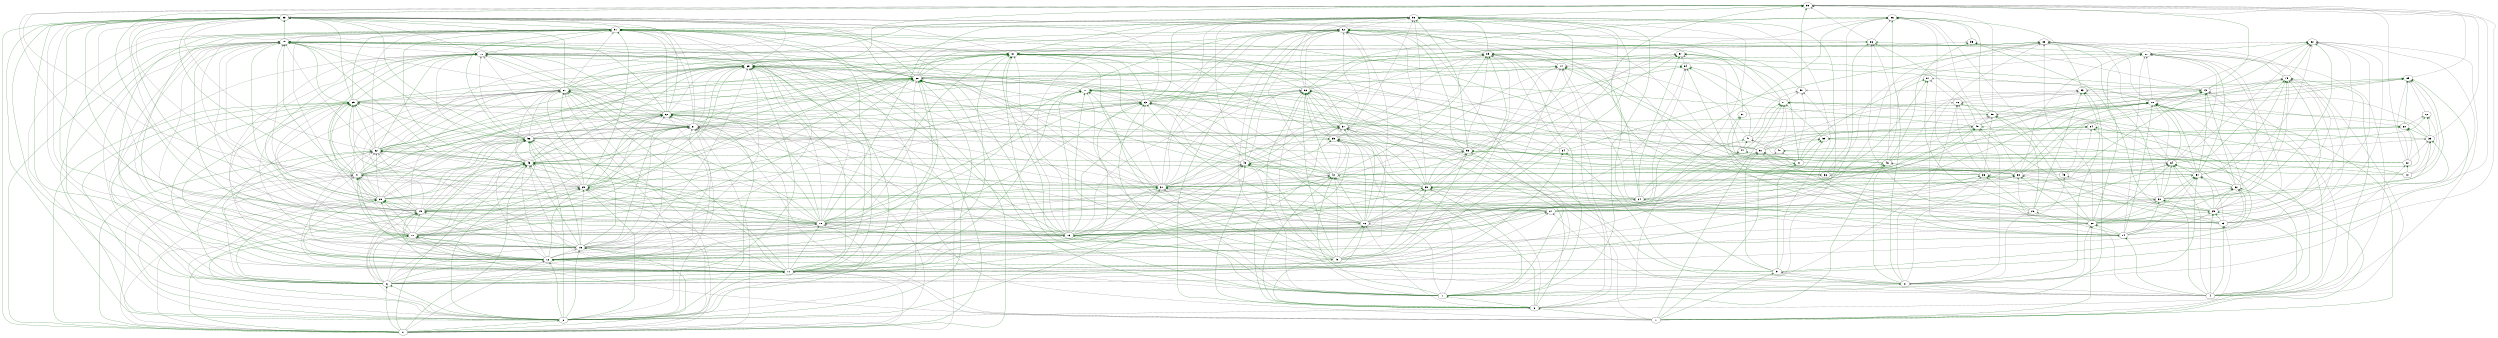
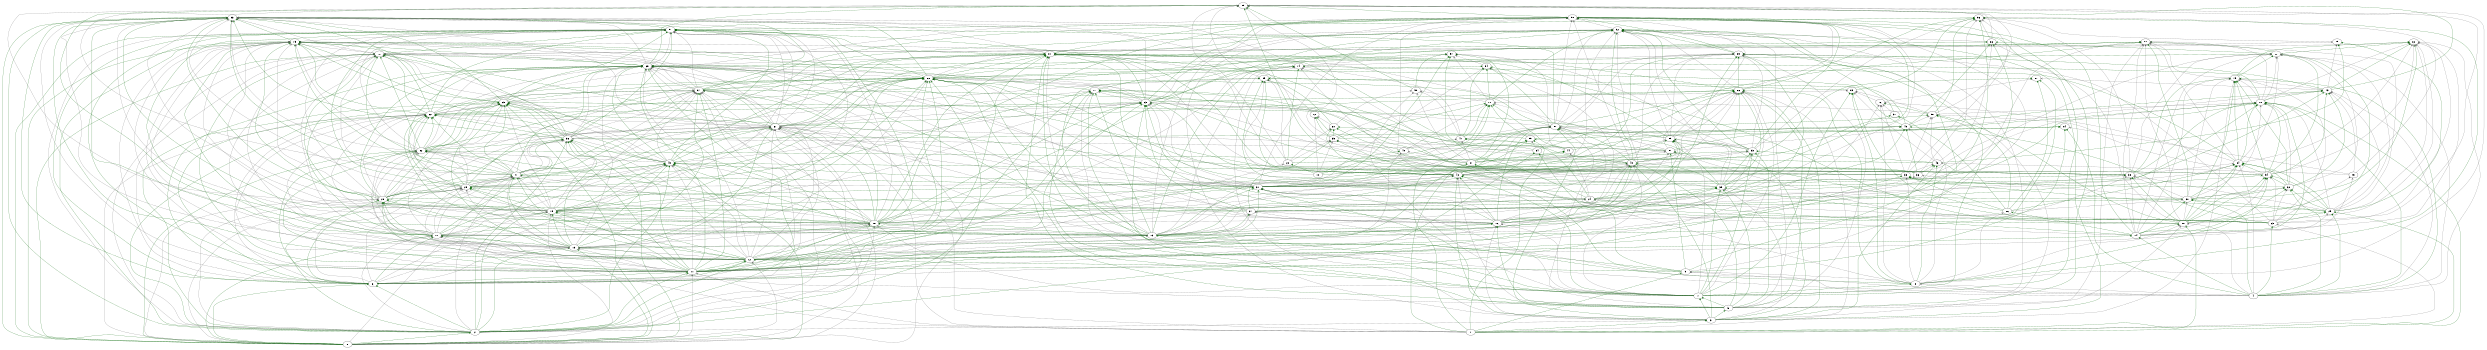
(469, 265) -> (563, 280)
none -> (1714, 302)
